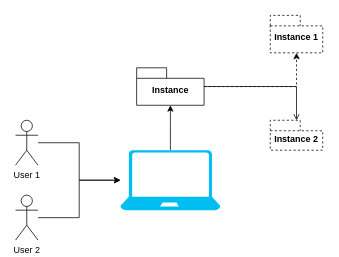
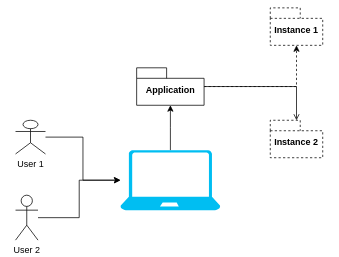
(297, 34) -> (297, 27)
(171, 90) -> (171, 90)
(297, 135) -> (297, 139)
(27, 143) -> (30, 137)
